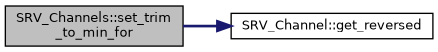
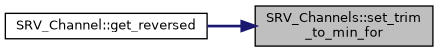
(200, 26) -> (224, 26)
